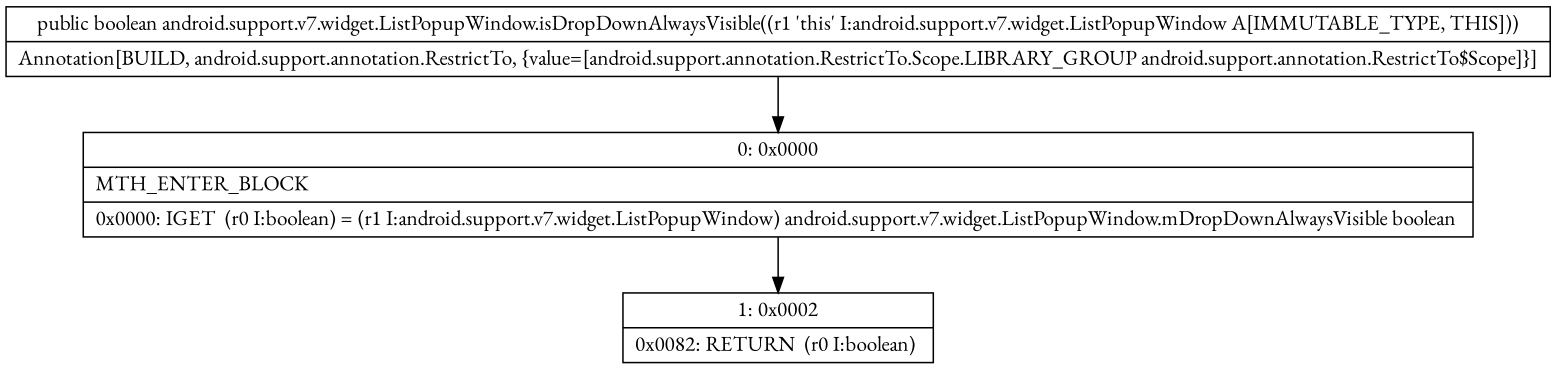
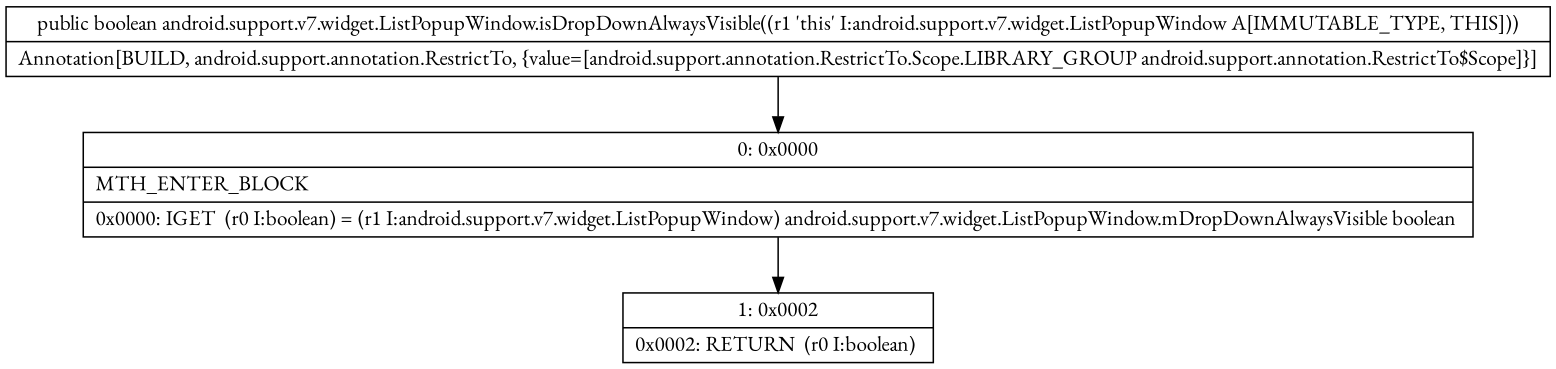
(778, 344) -> (778, 344)
